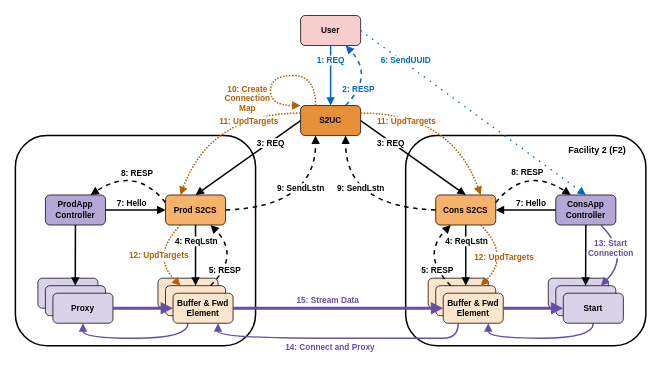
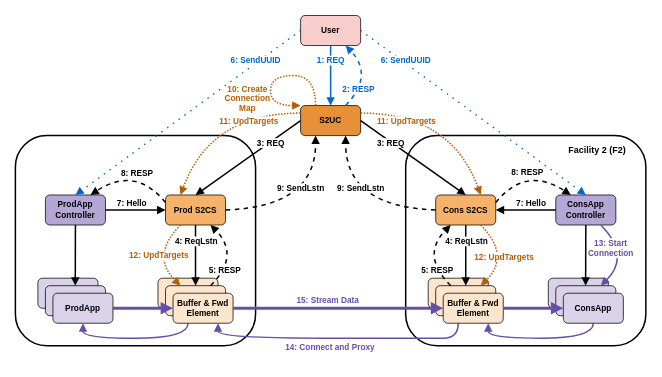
none -> (227, 84)
(83, 308) -> (83, 308)
(593, 308) -> (593, 308)
